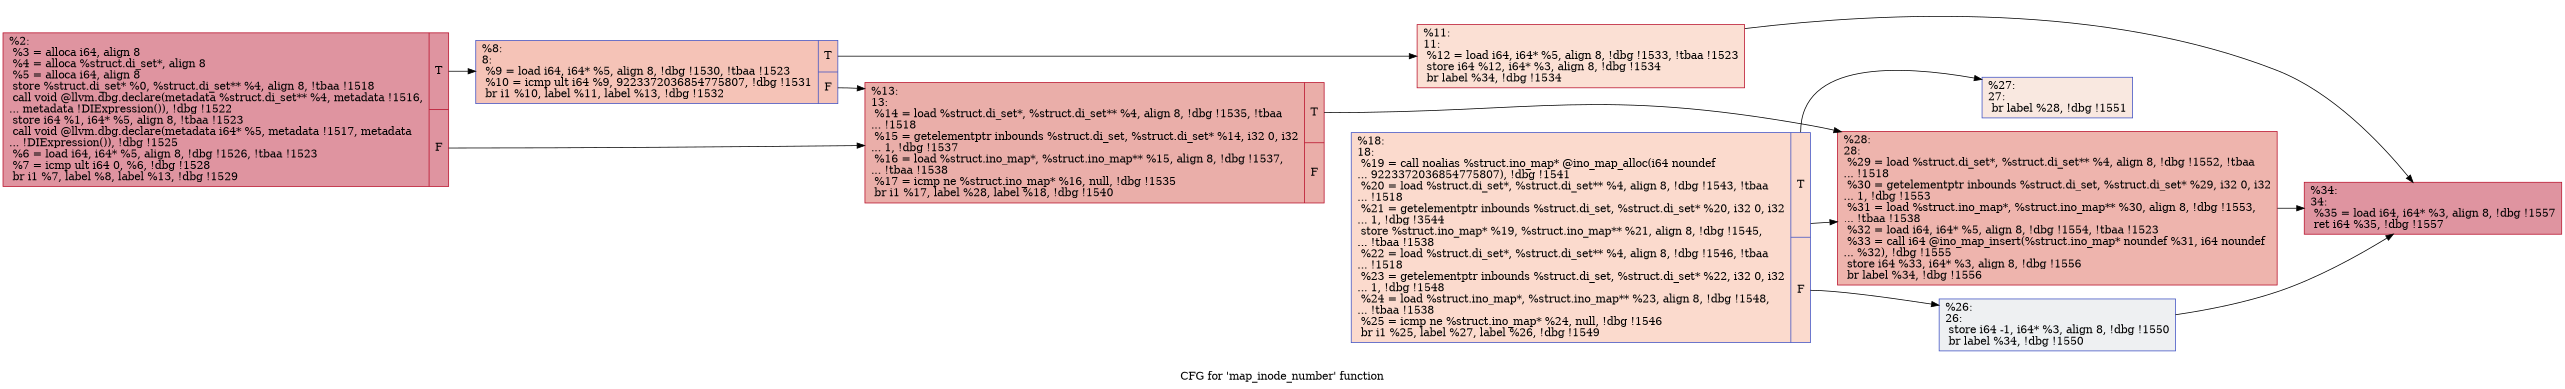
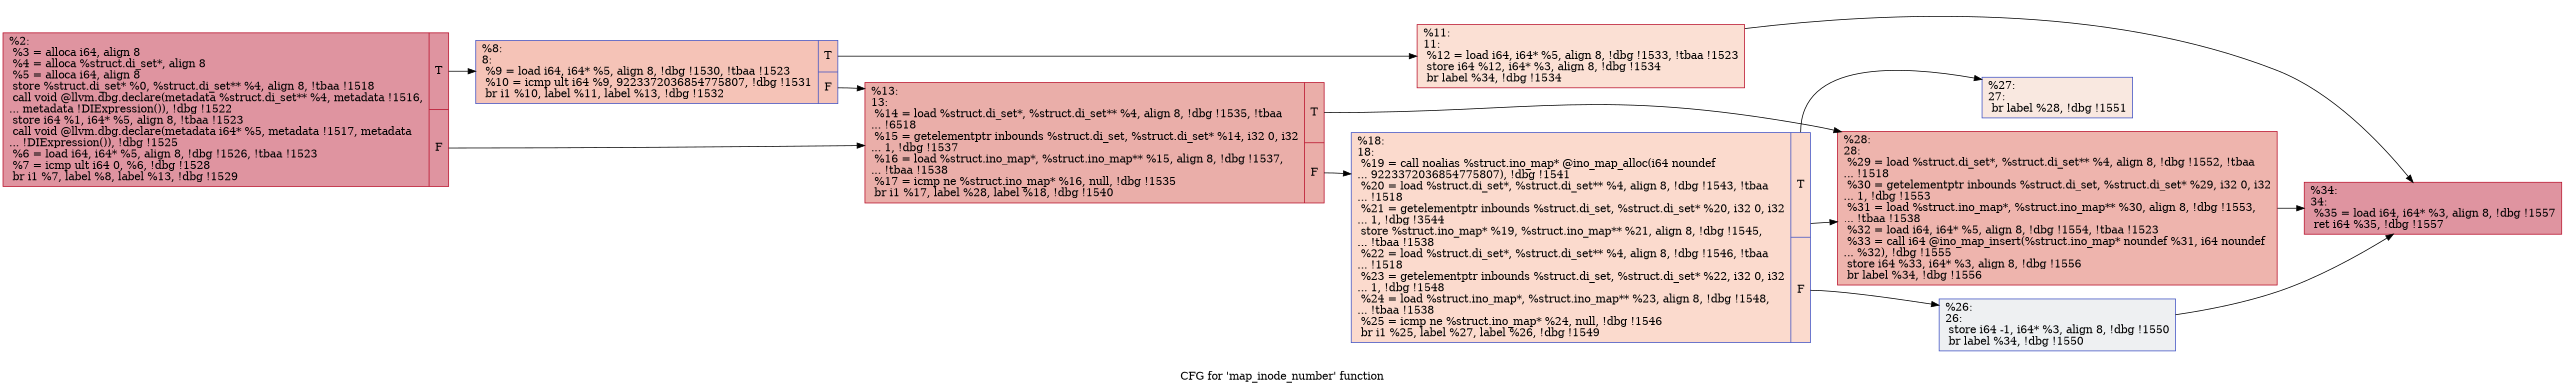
(894, 125) -> (894, 125)
none -> (1334, 173)
